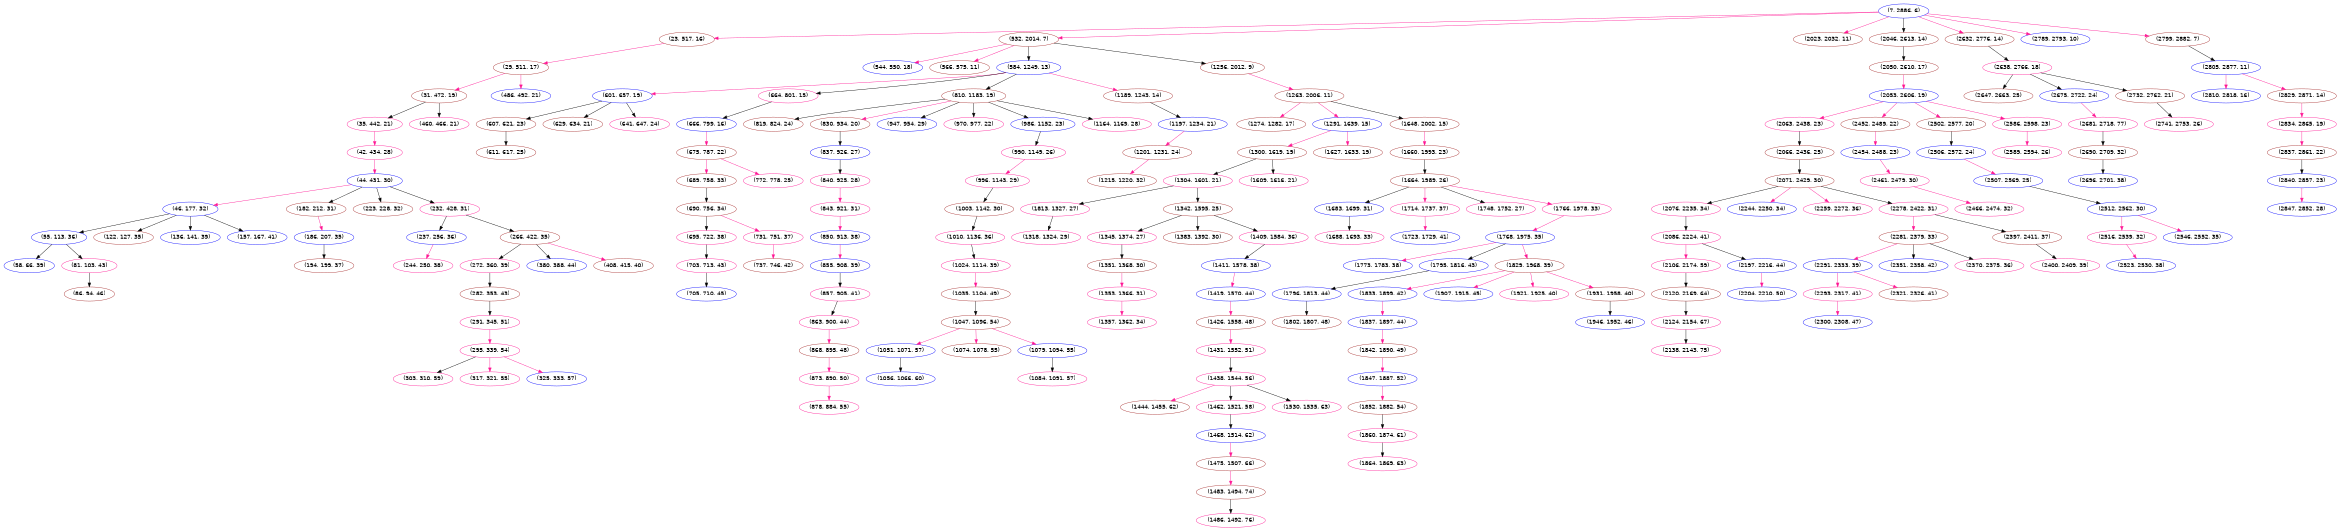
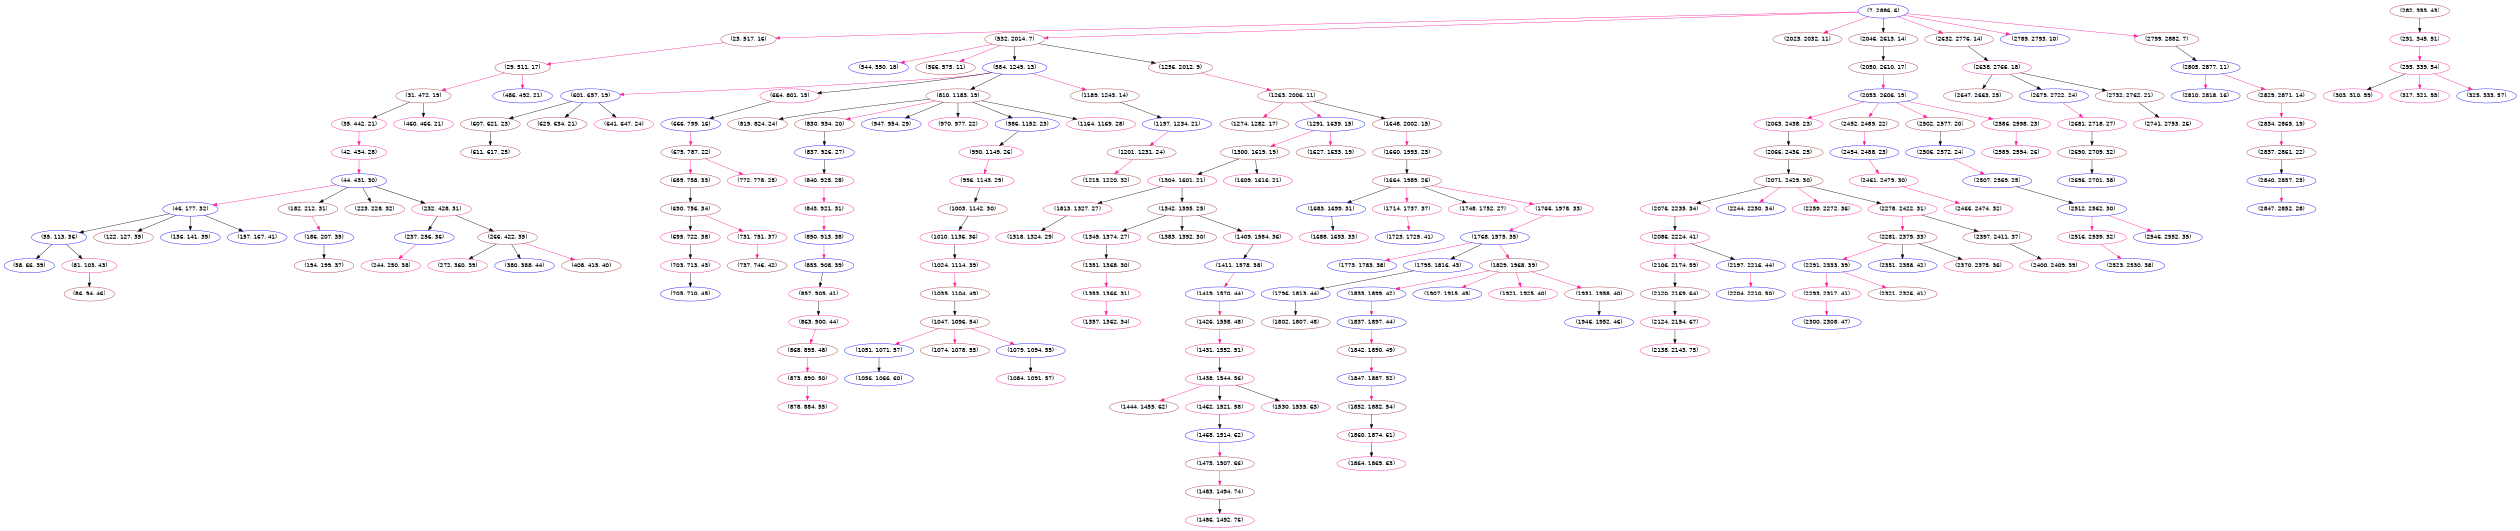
(2103, 124) -> (2092, 124)
(490, 278) -> none
